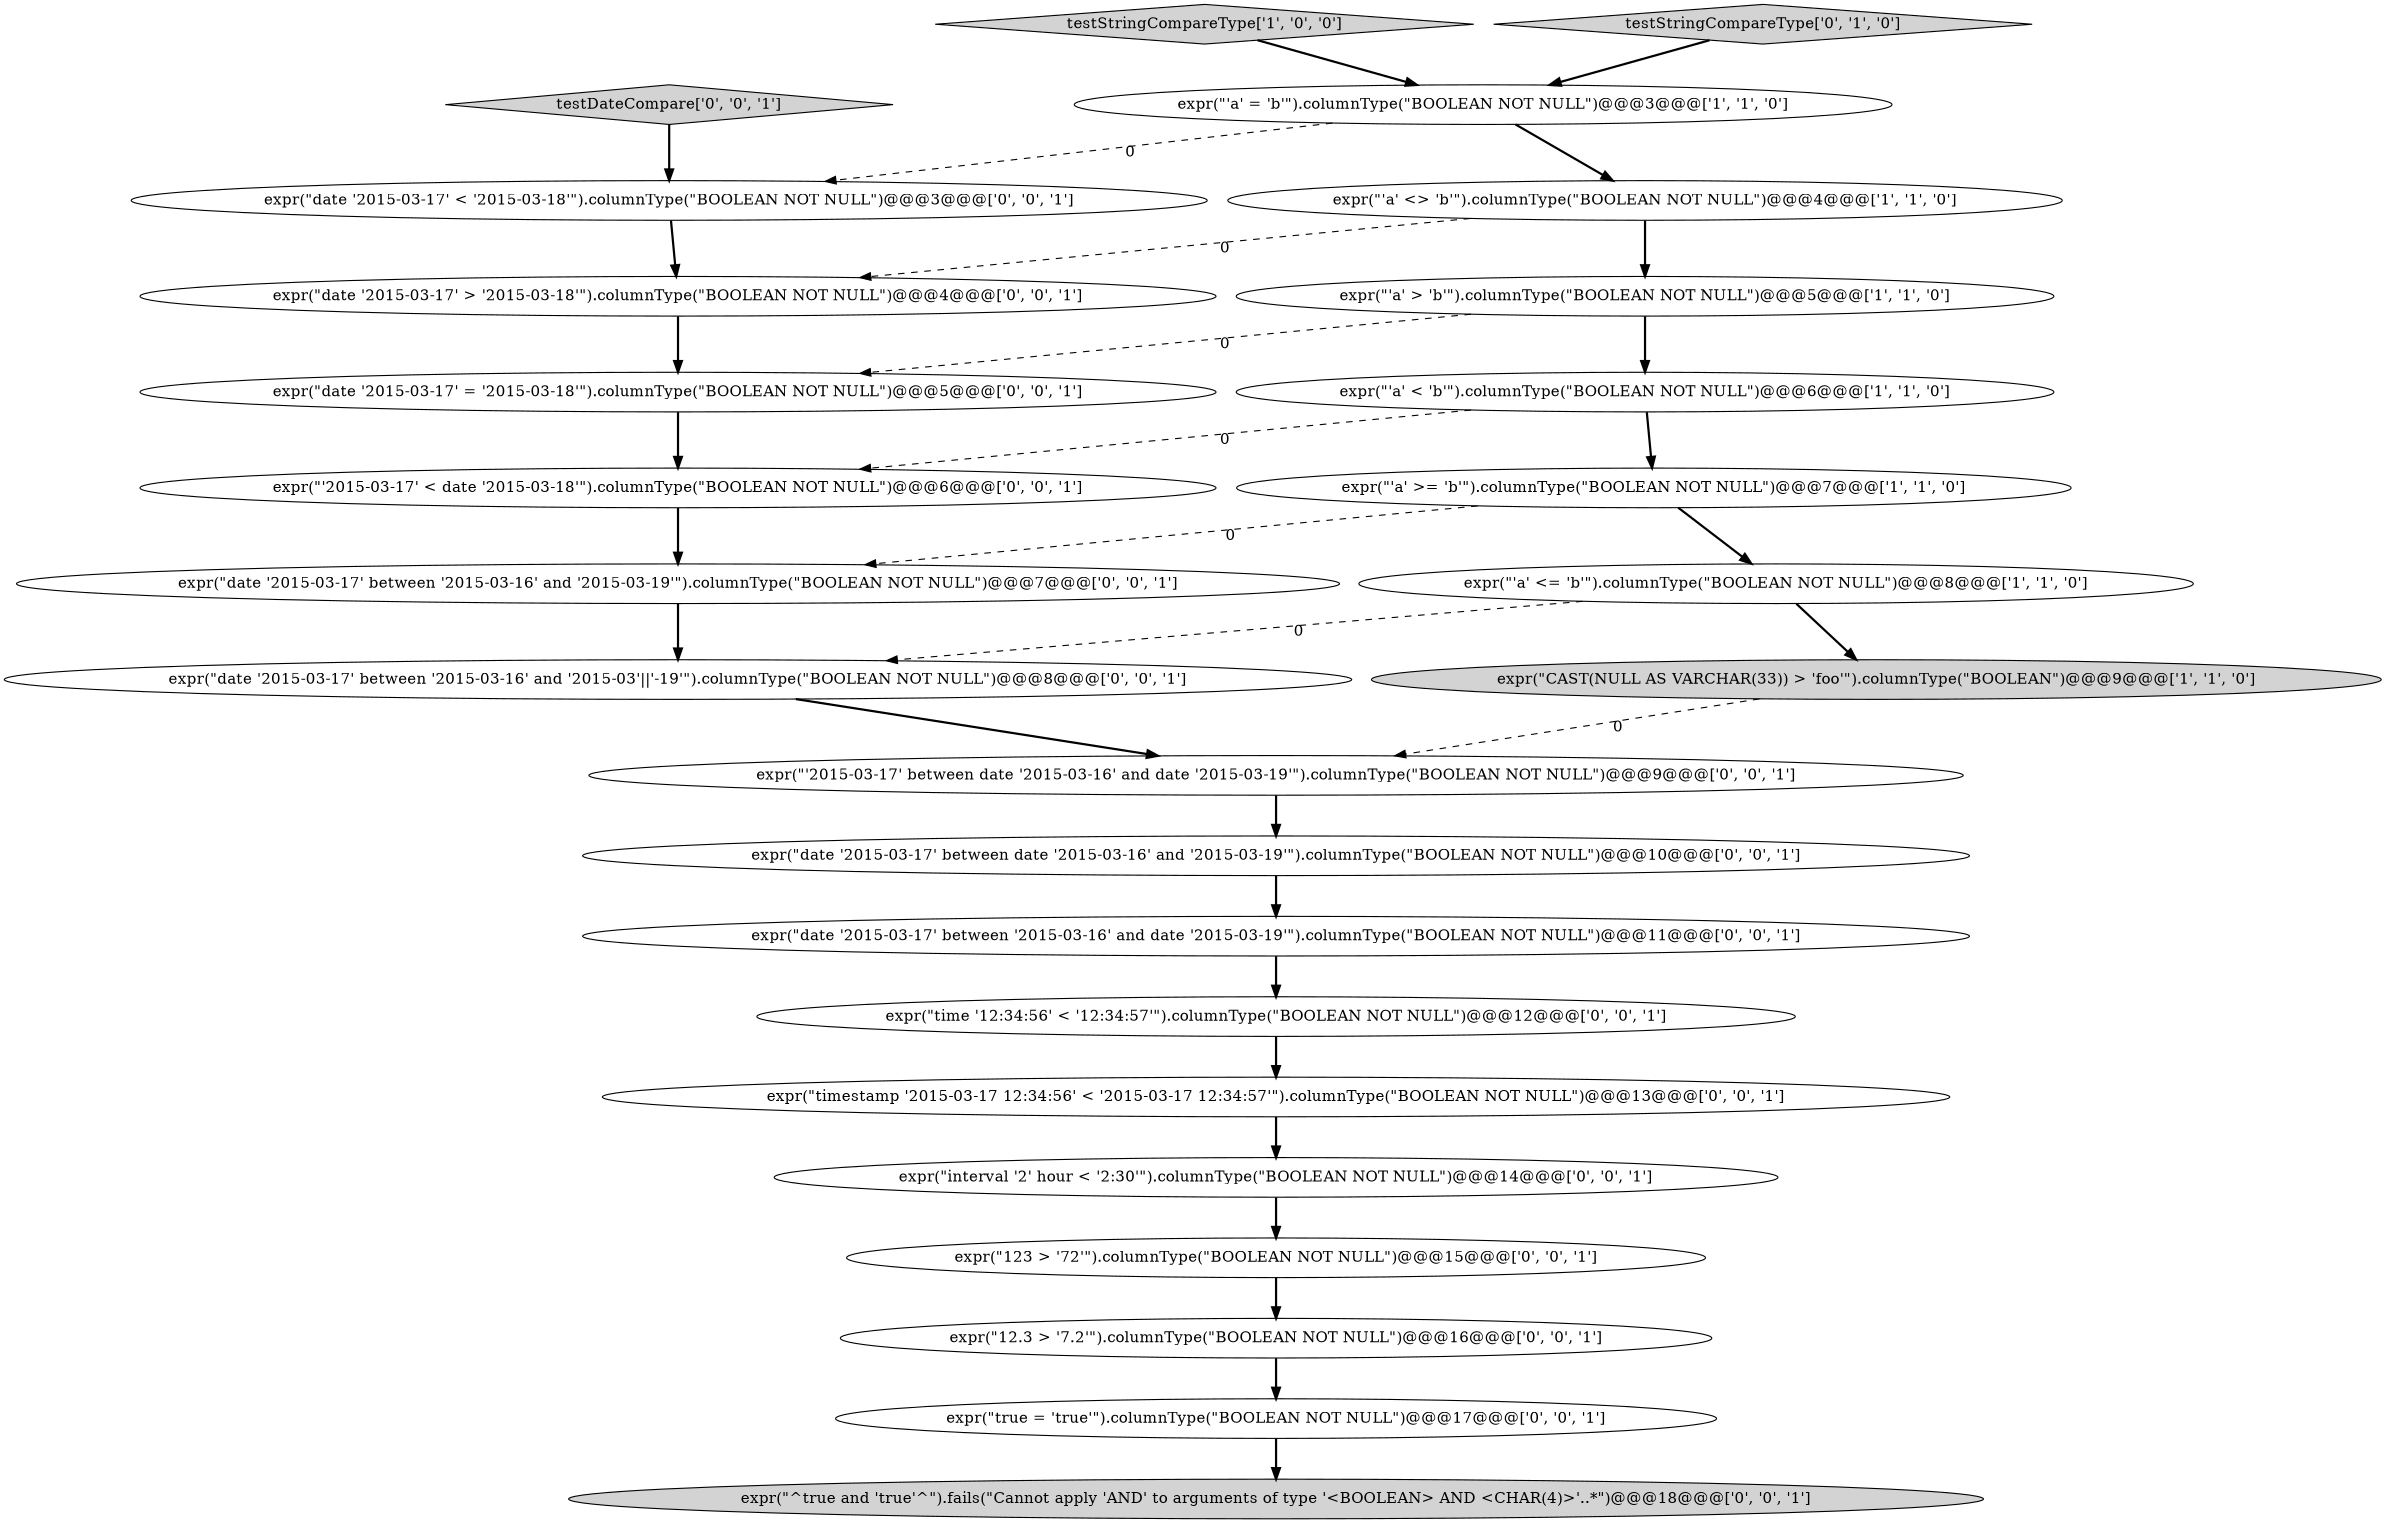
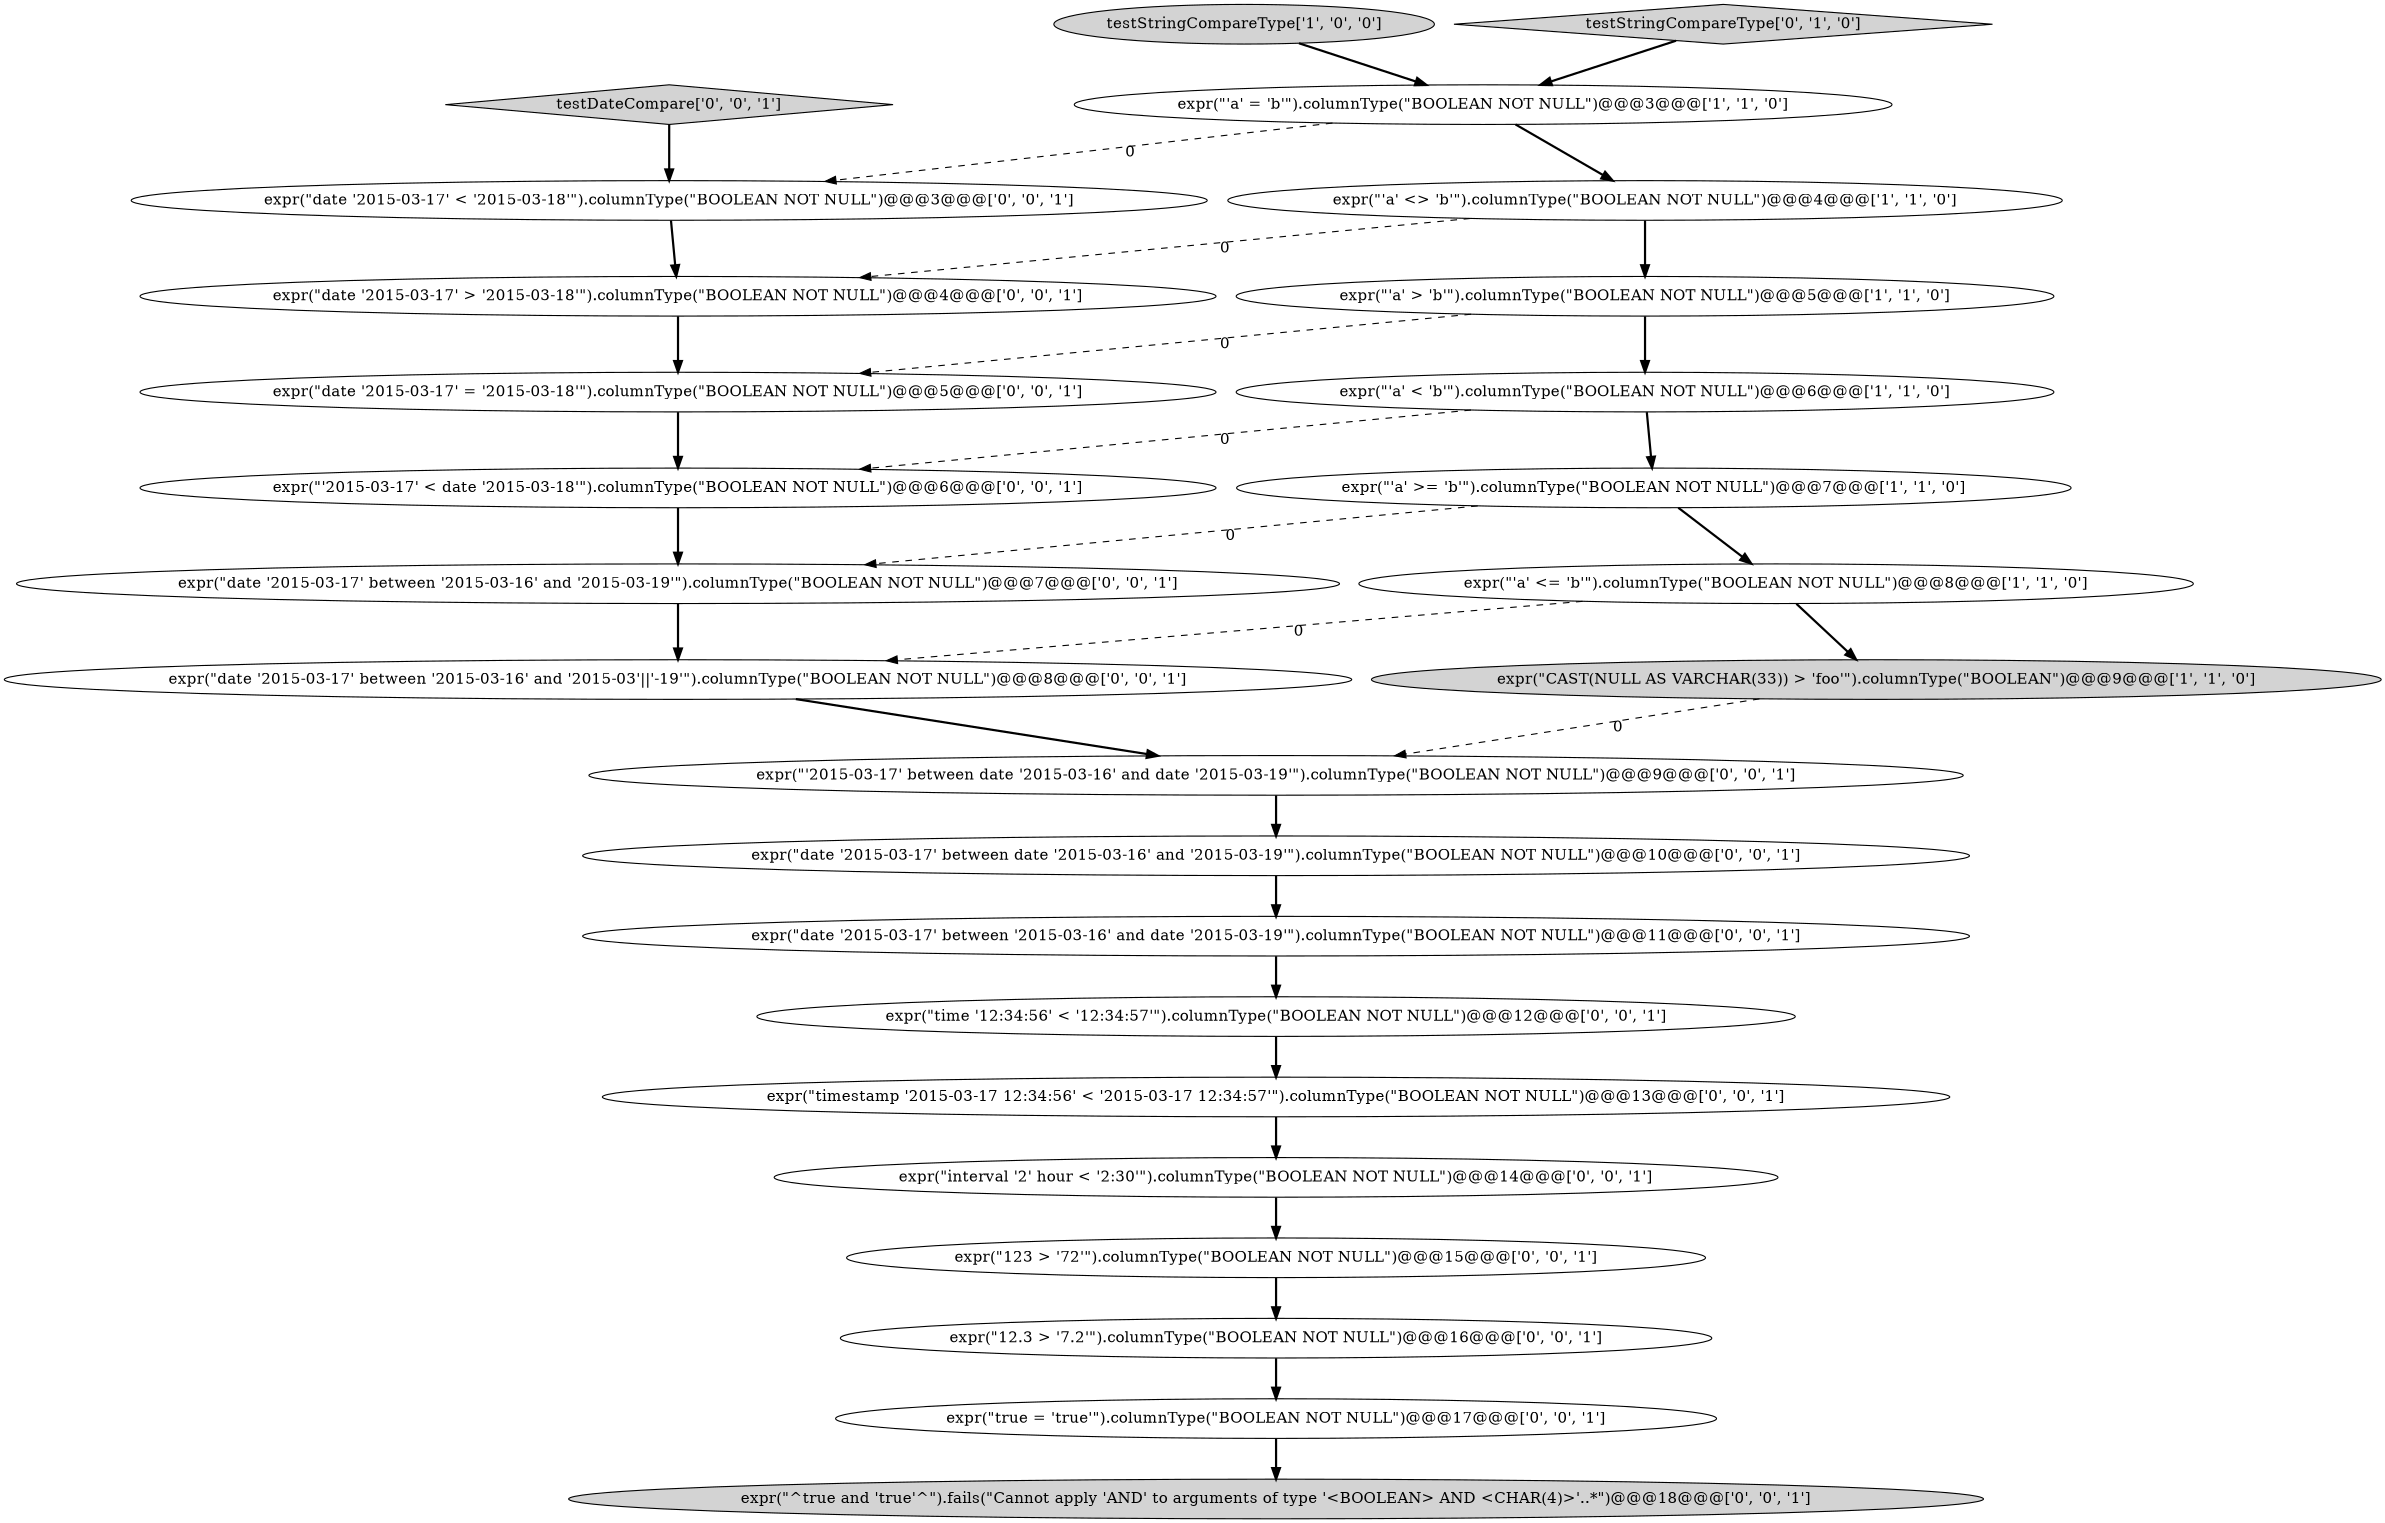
(1204, 24) -> (1244, 24)
